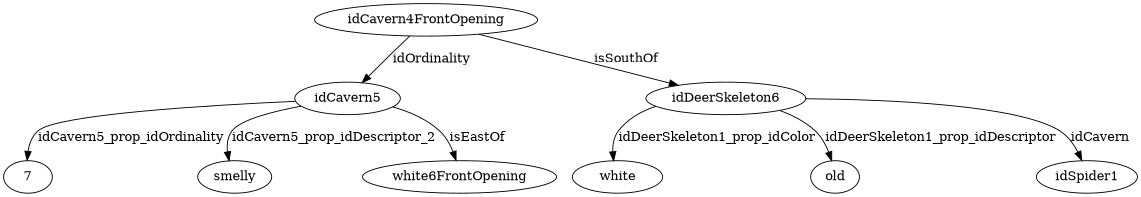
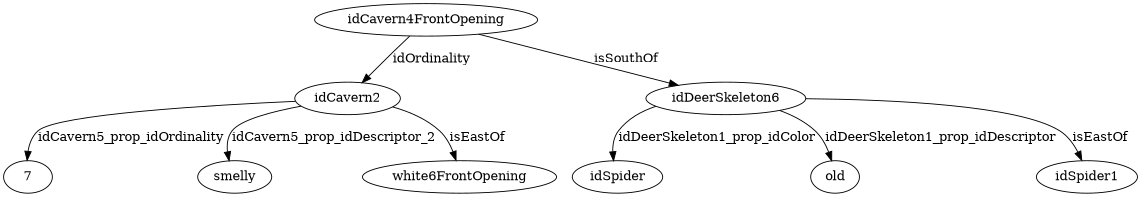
(348, 98) -> (348, 98)
(1100, 138) -> (1100, 138)
(618, 177) -> (618, 177)
